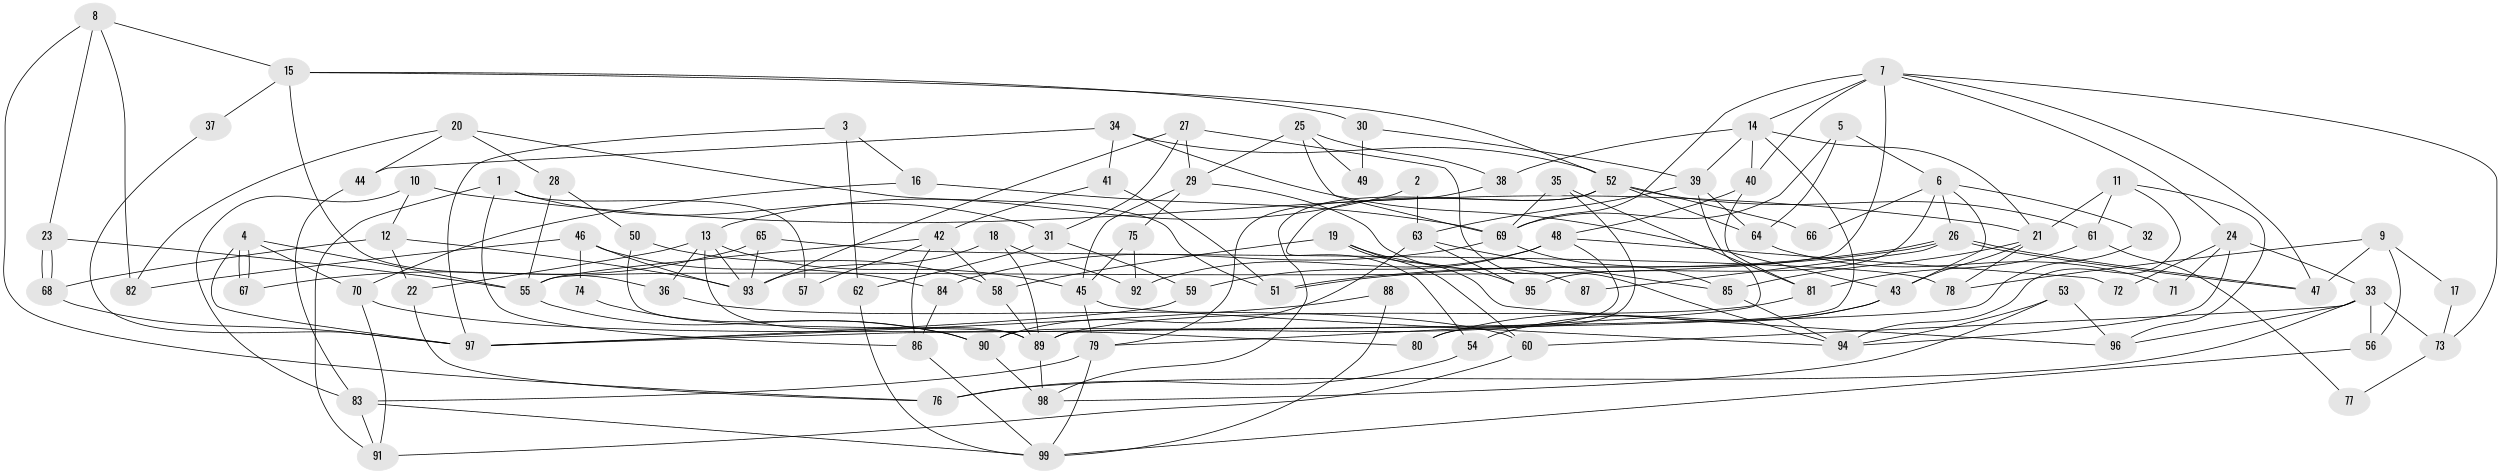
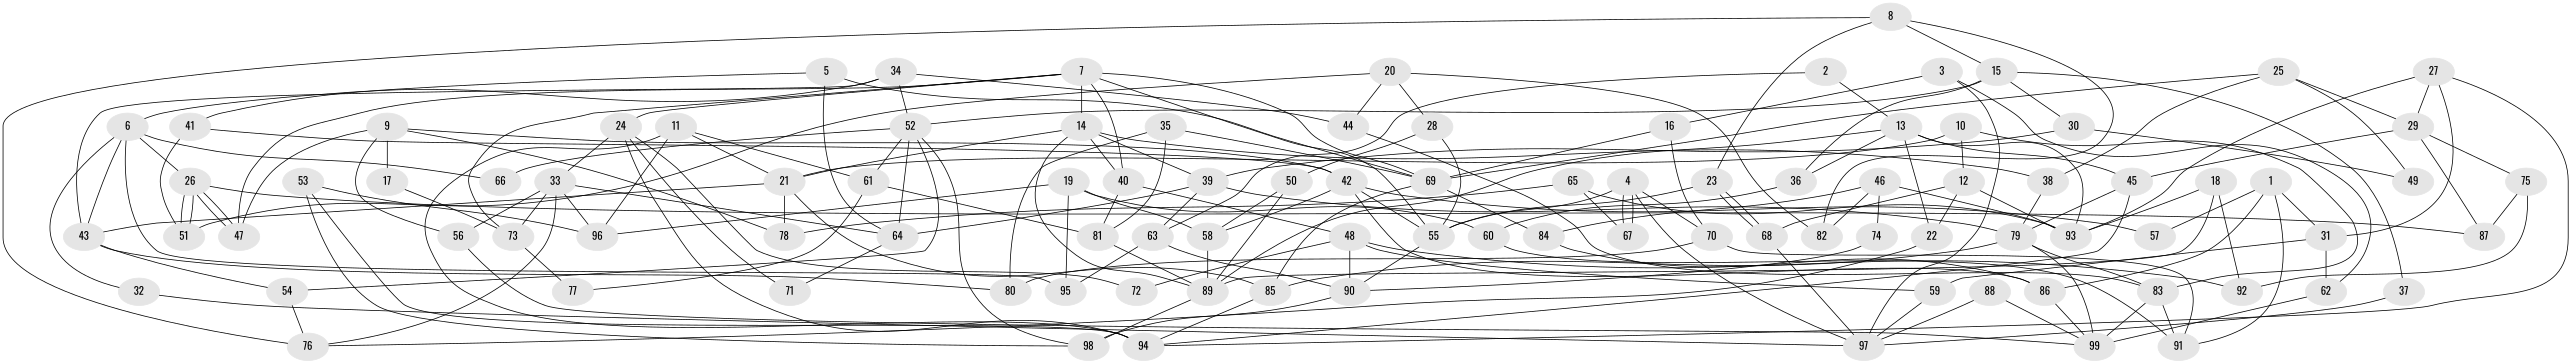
none -> (871, 143)
(1108, 264) -> (2505, 209)
(1626, 276) -> (1643, 263)
(1912, 329) -> (674, 201)
